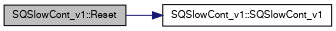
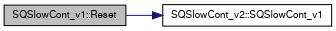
(247, 15) -> (247, 15)
